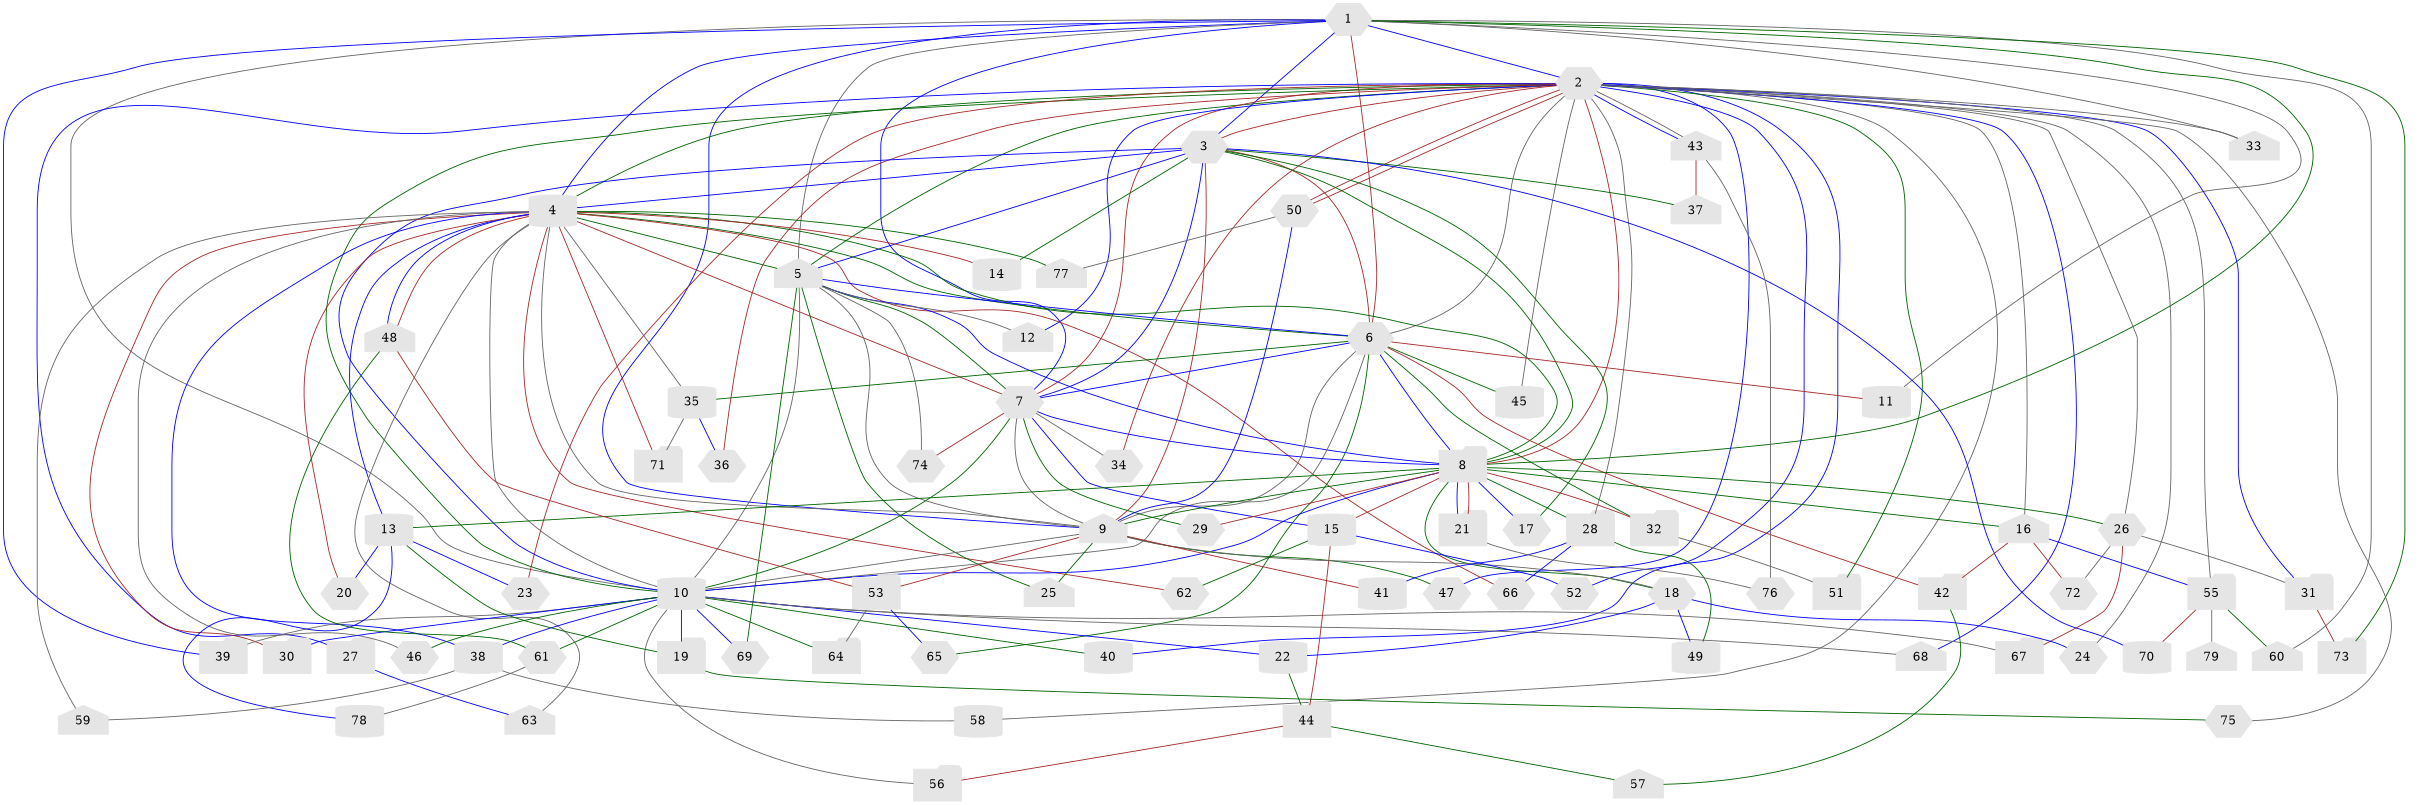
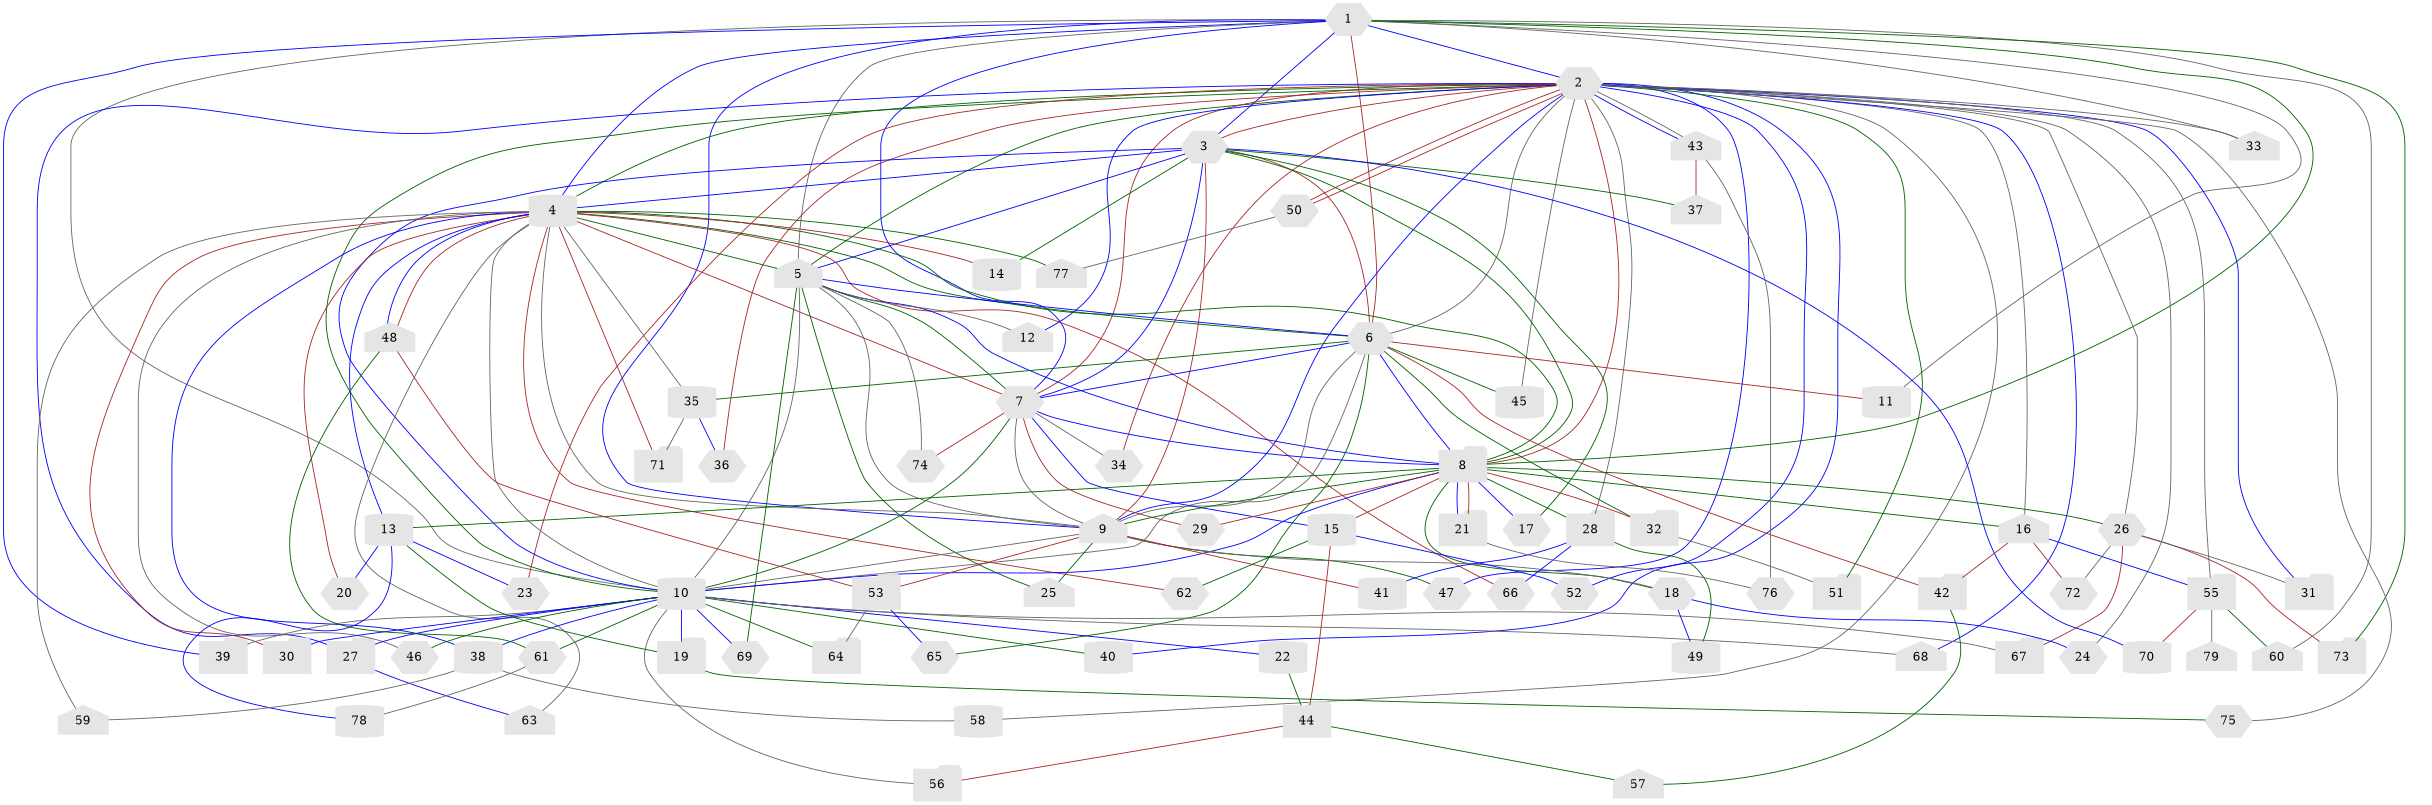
(1249, 409) -> (1339, 321)
(1083, 496) -> (1083, 496)
none -> (515, 617)
(2323, 620) -> (2239, 575)
(1482, 639) -> none
